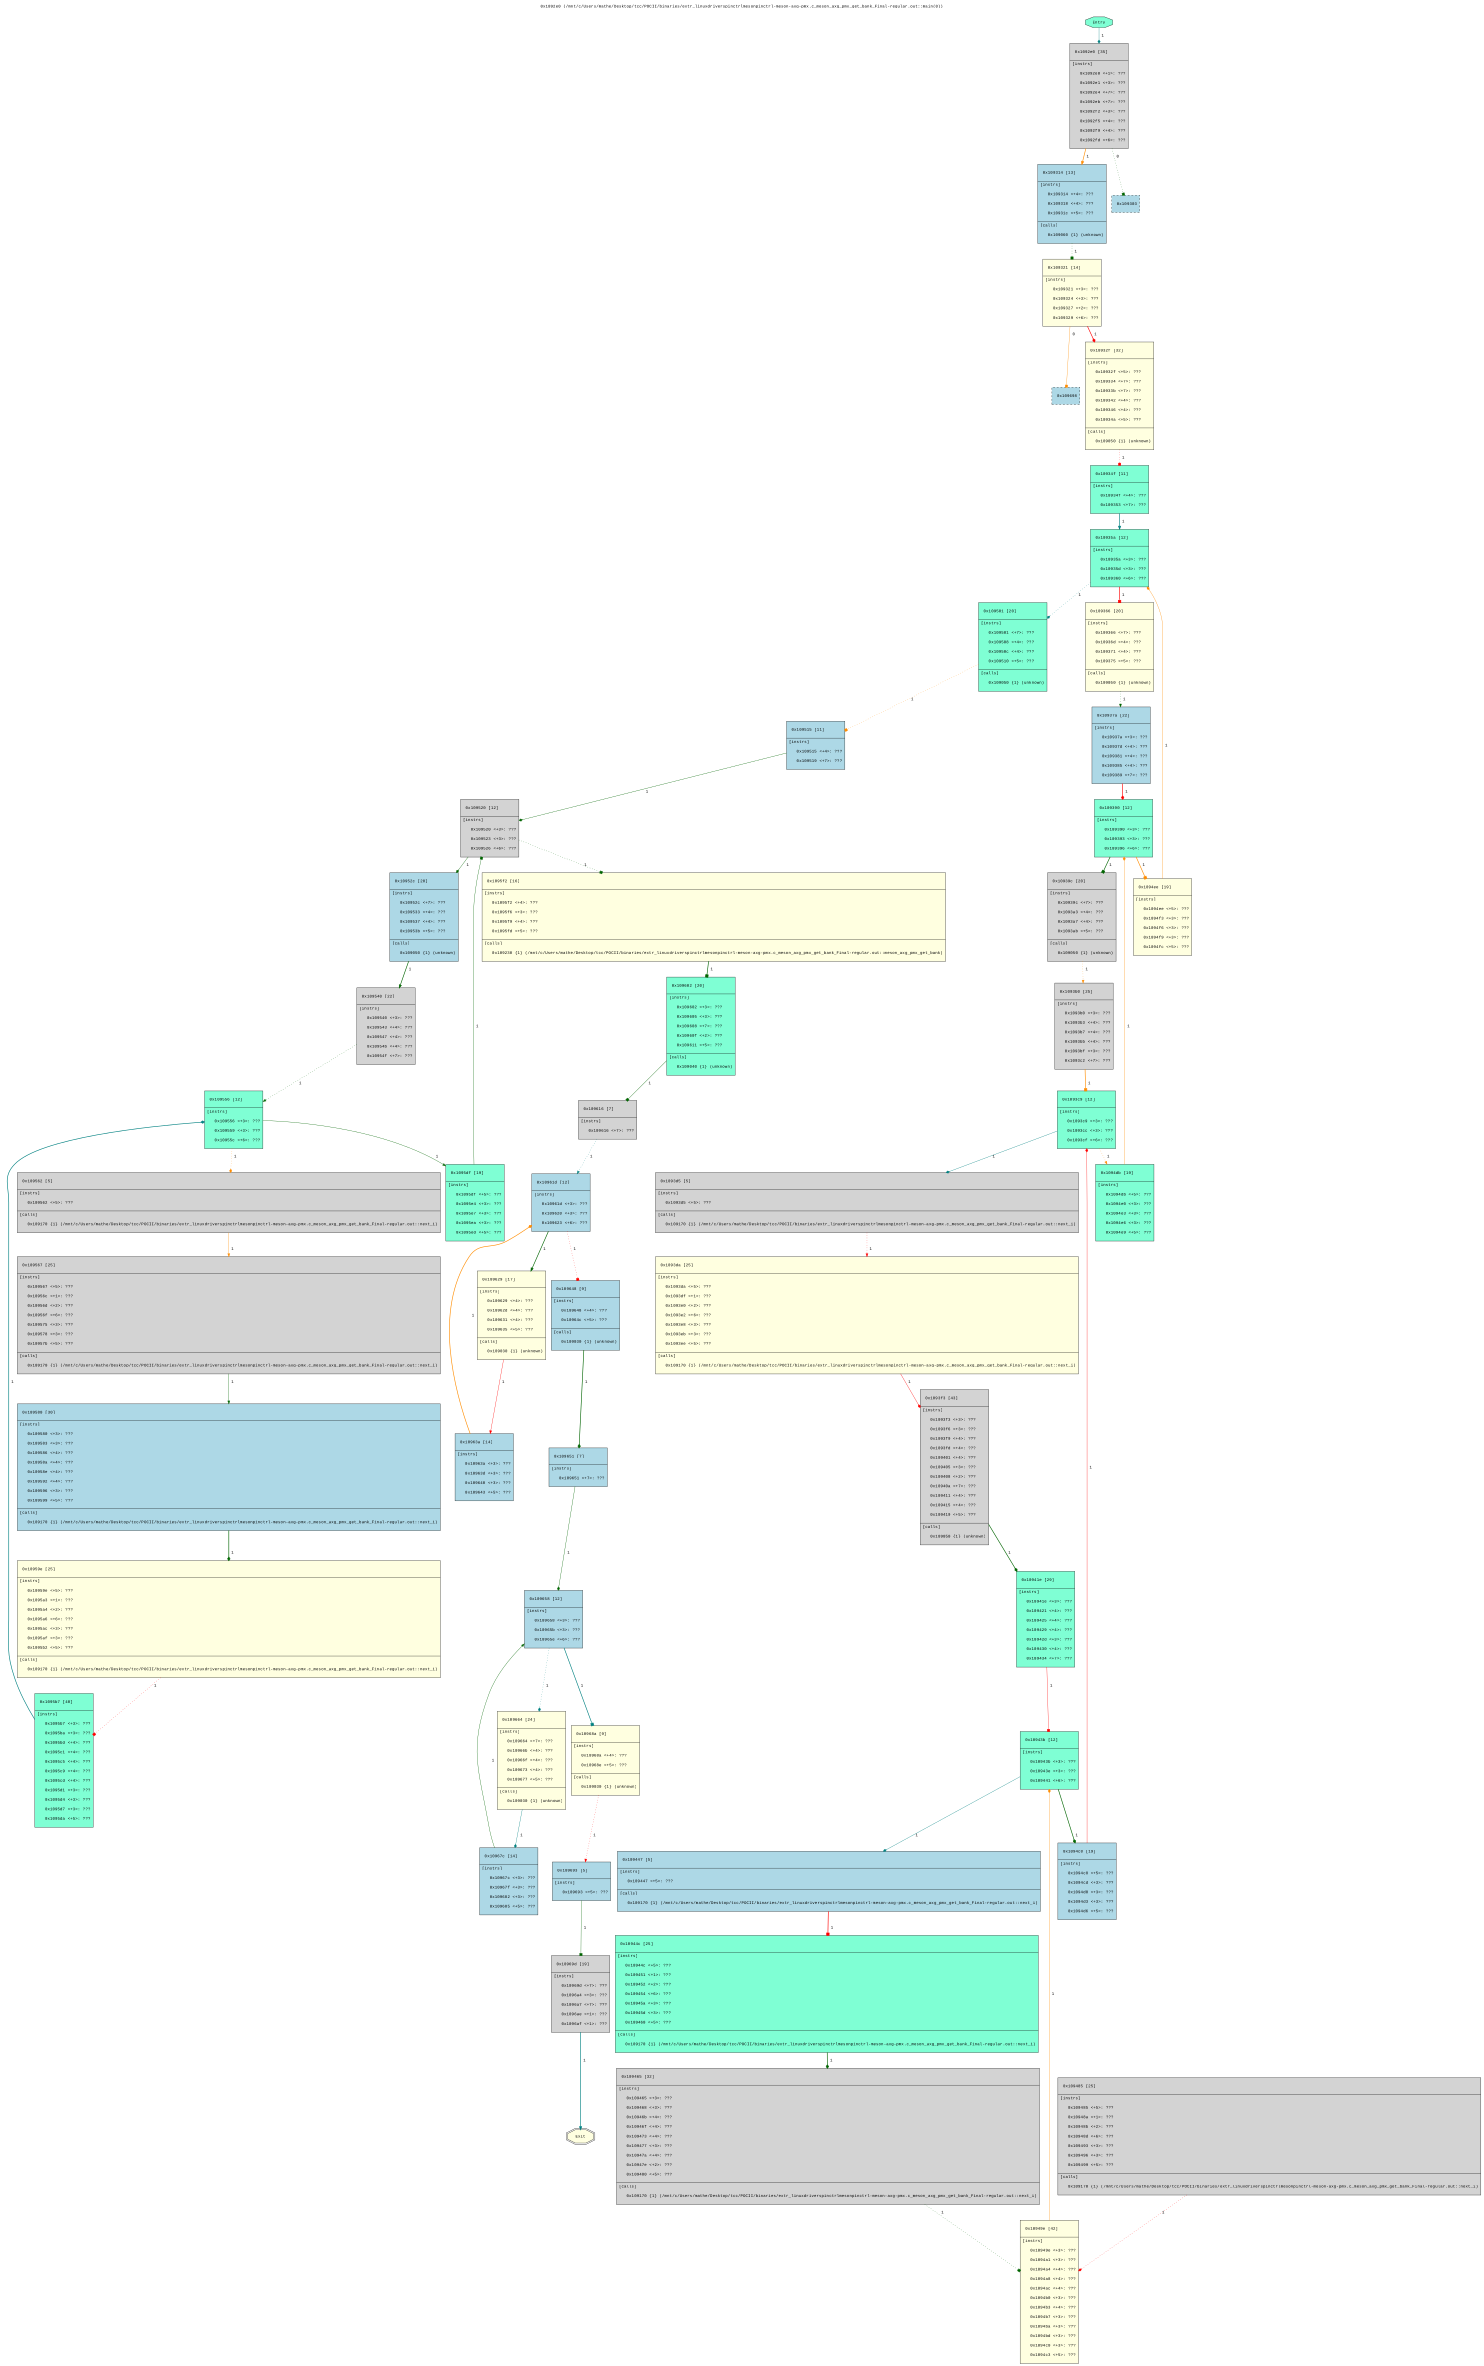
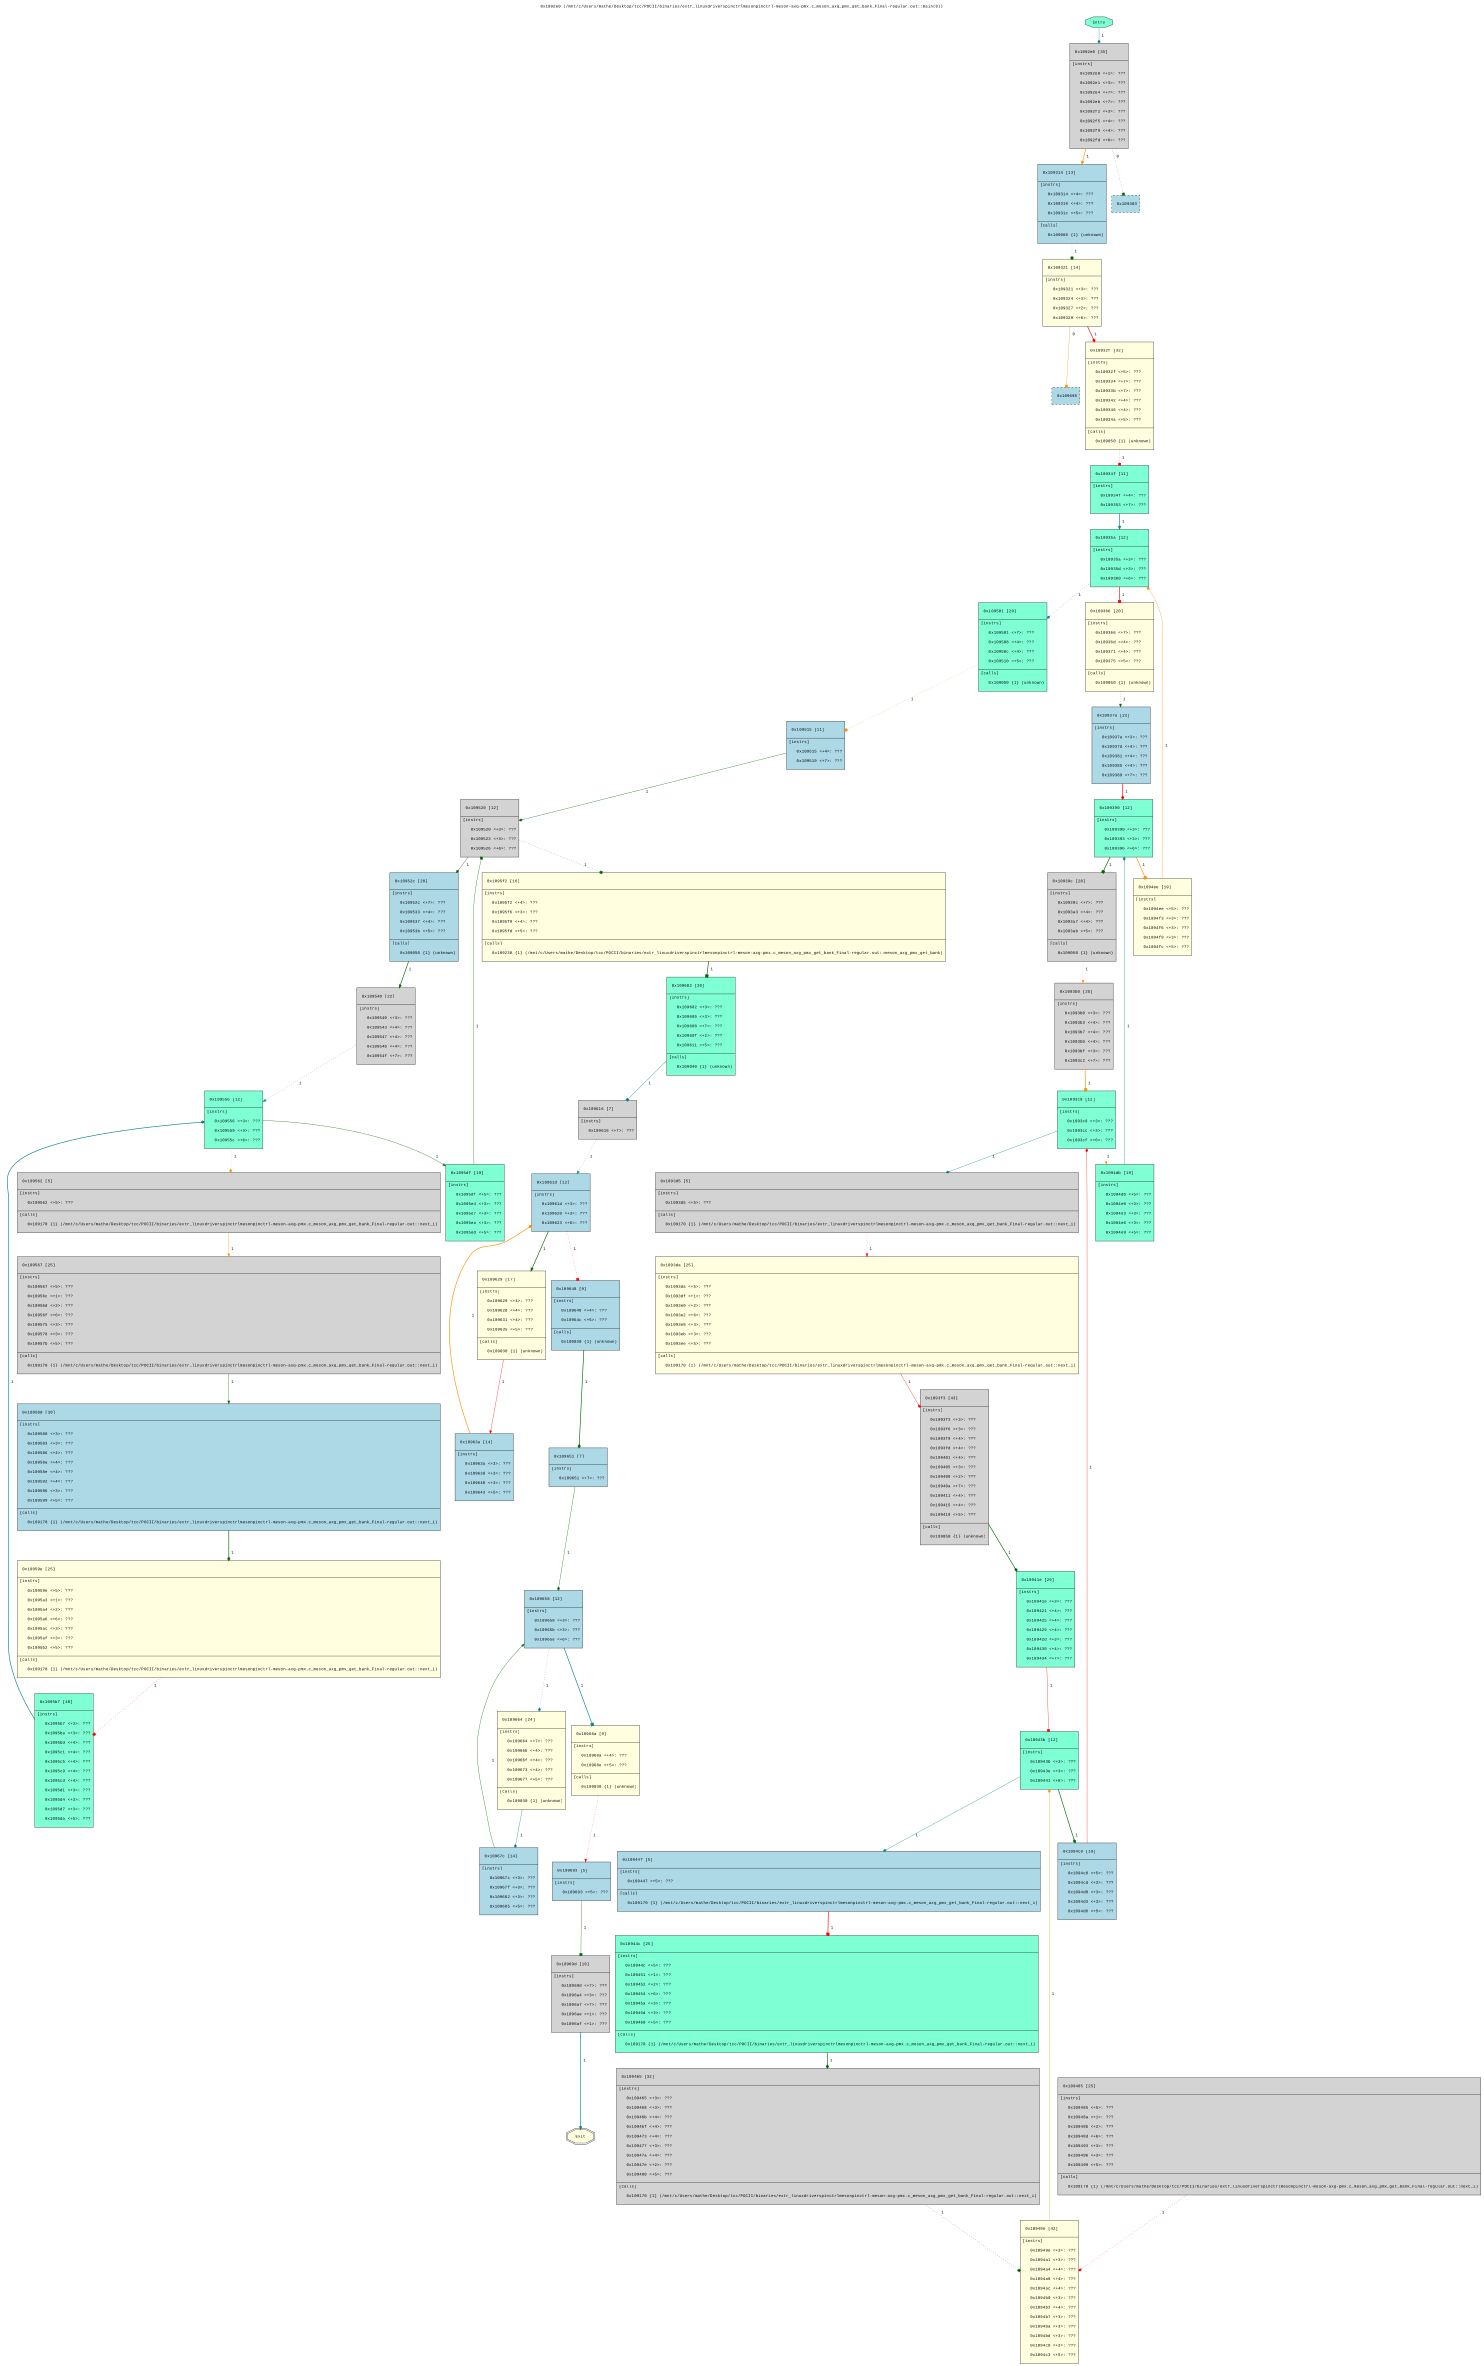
(1125, 1013) -> (1125, 1013)
(311, 1072) -> (311, 1072)
(648, 1080) -> (648, 1080)
